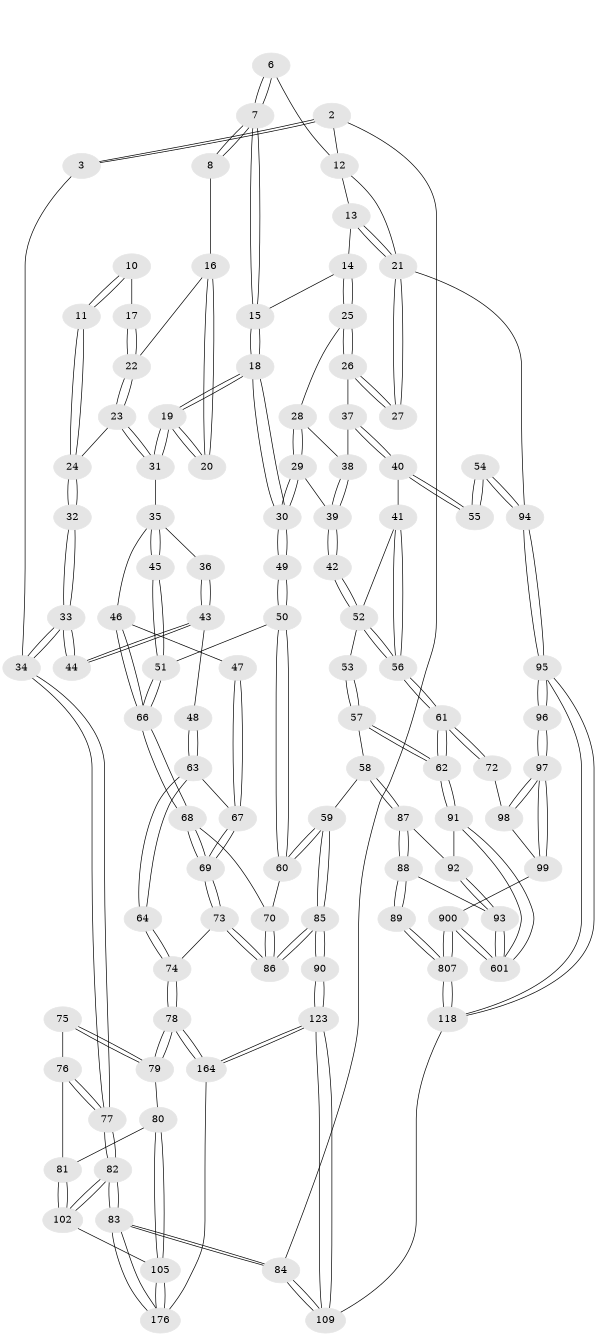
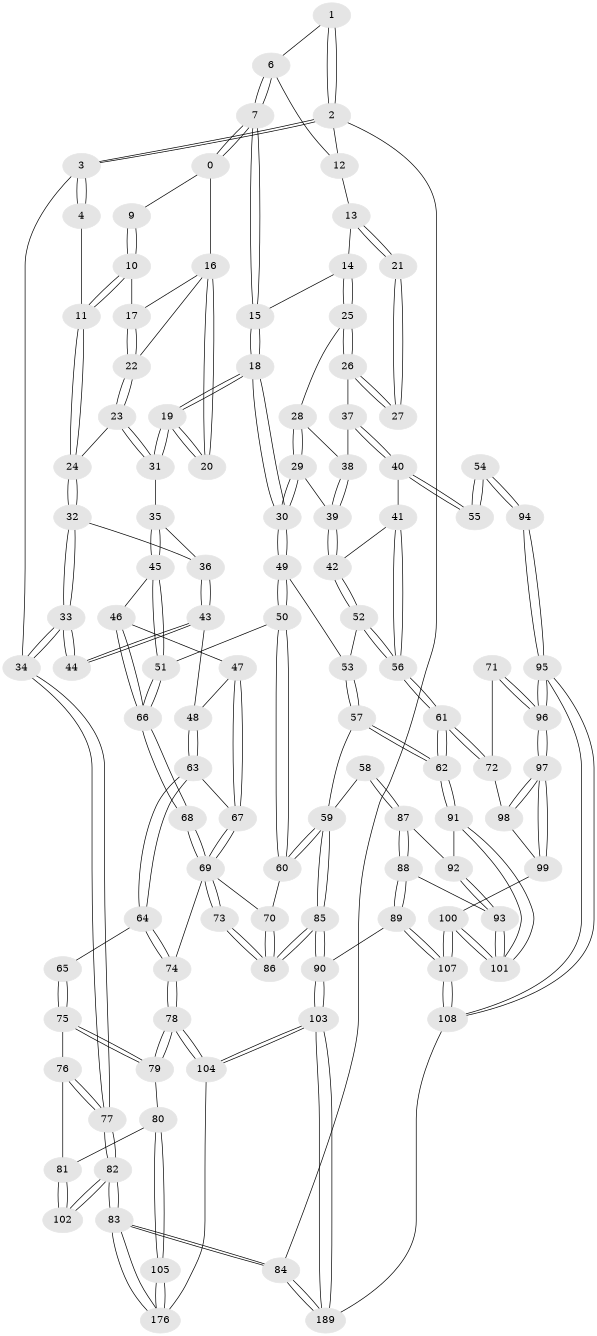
none -> (332, 15)
(211, 166) -> (211, 166)
(381, 211) -> none
none -> (82, 216)
none -> (132, 216)
none -> (171, 291)
(521, 360) -> none
none -> (141, 540)
(127, 565) -> (136, 593)
(379, 567) -> (365, 543)
none -> (316, 618)
none -> (492, 668)
none -> (215, 693)
(361, 743) -> (337, 767)
(237, 863) -> (238, 894)
(448, 919) -> (448, 919)
none -> (363, 941)
(196, 944) -> (189, 919)
none -> (63, 969)
(448, 969) -> (448, 969)
(500, 969) -> (500, 969)
(319, 1019) -> (319, 1019)
(448, 1019) -> (448, 1019)
(206, 1070) -> (206, 1070)
(110, 1244) -> none
(326, 1321) -> (326, 1321)
